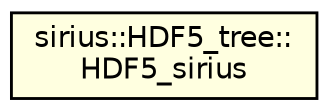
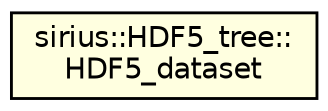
(164, 56) -> (164, 56)
